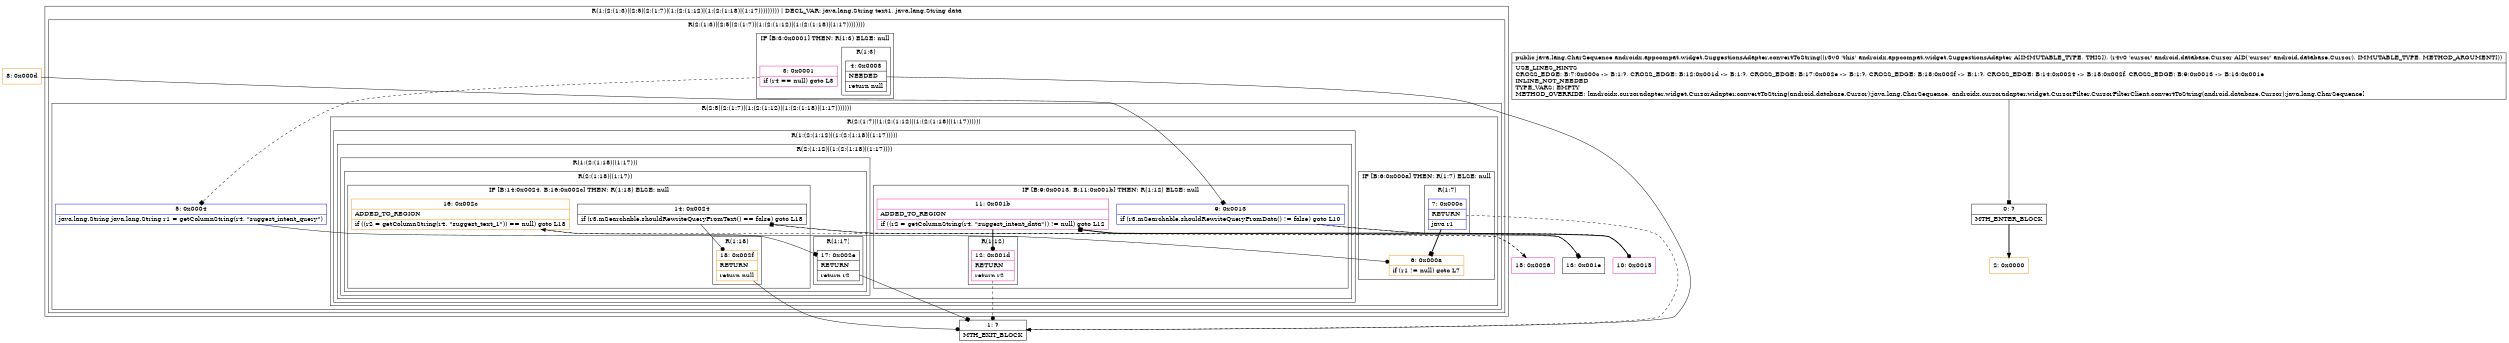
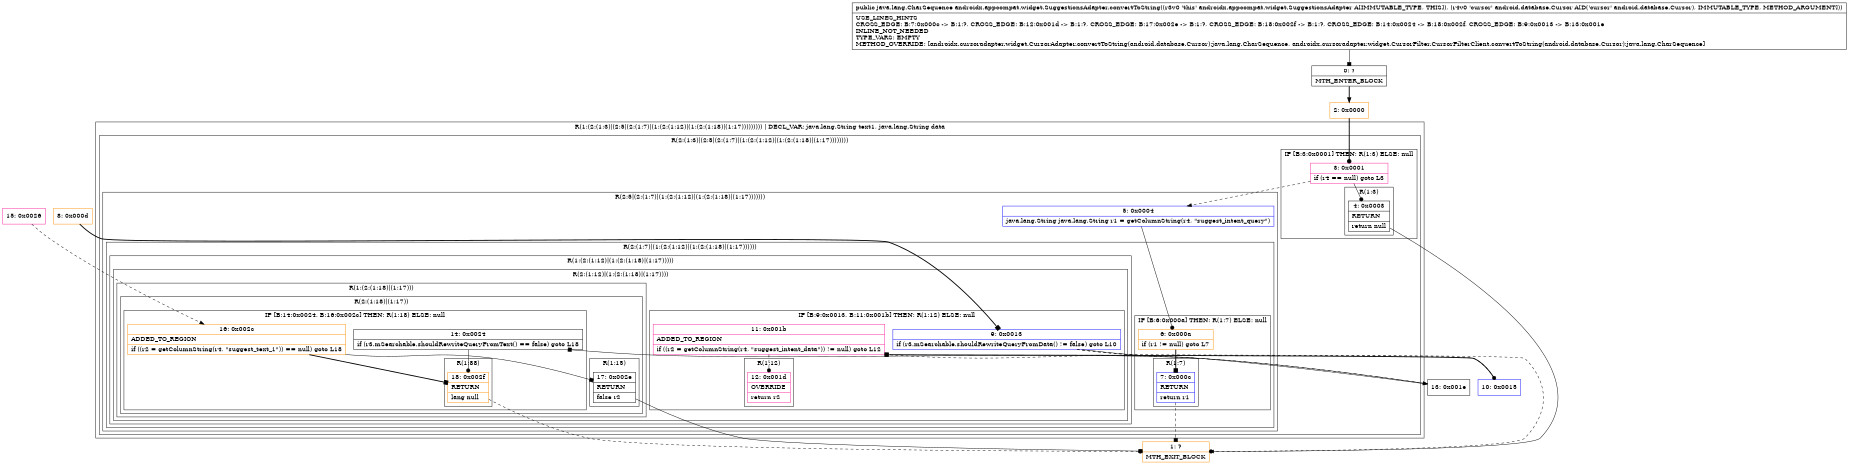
(864, 76) -> (1366, 216)
(480, 89) -> (1242, 195)
(651, 97) -> (741, 240)
none -> (1349, 139)
none -> (1357, 191)
(1443, 224) -> (1175, 397)
(1451, 233) -> (1253, 363)
(1149, 234) -> none
(993, 239) -> (769, 362)
(1437, 240) -> (1176, 361)
(737, 242) -> (468, 363)
(838, 242) -> (614, 363)
(989, 265) -> (769, 387)
(1634, 266) -> (1499, 387)
(737, 276) -> (465, 397)
(835, 276) -> (609, 397)
(993, 296) -> (1502, 357)
(1667, 308) -> (1176, 420)
(849, 323) -> (810, 448)
(993, 330) -> (1176, 452)
none -> (376, 368)
